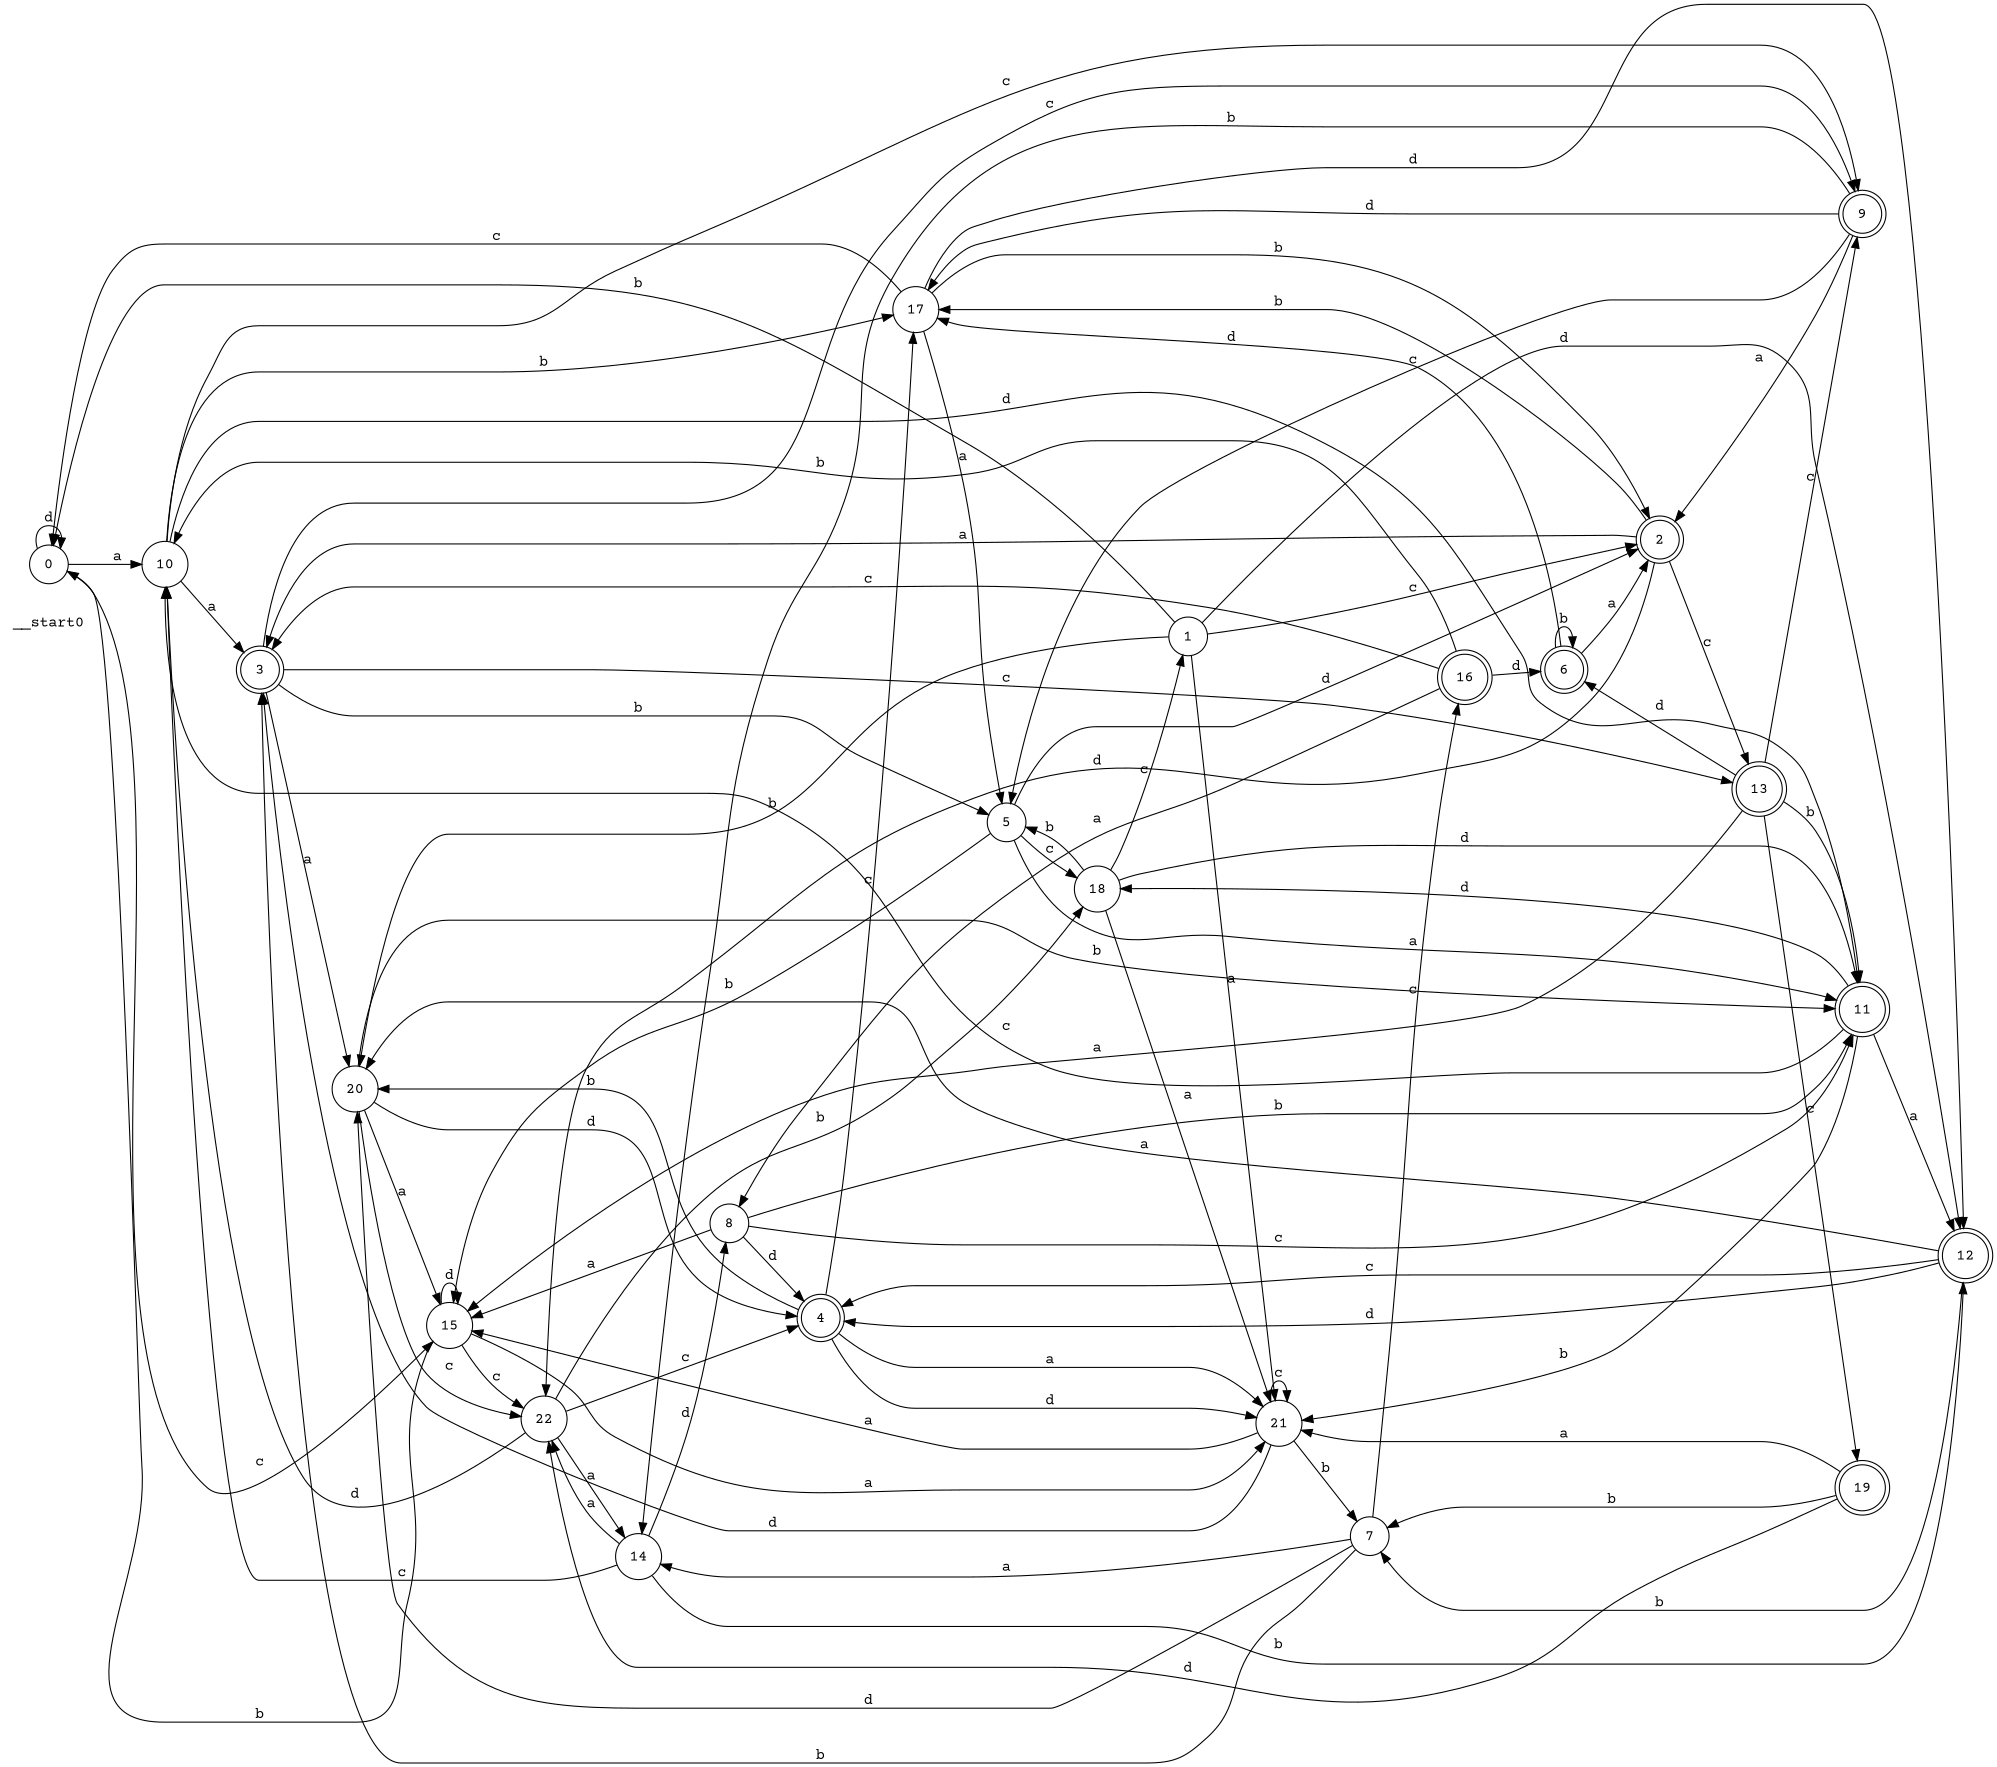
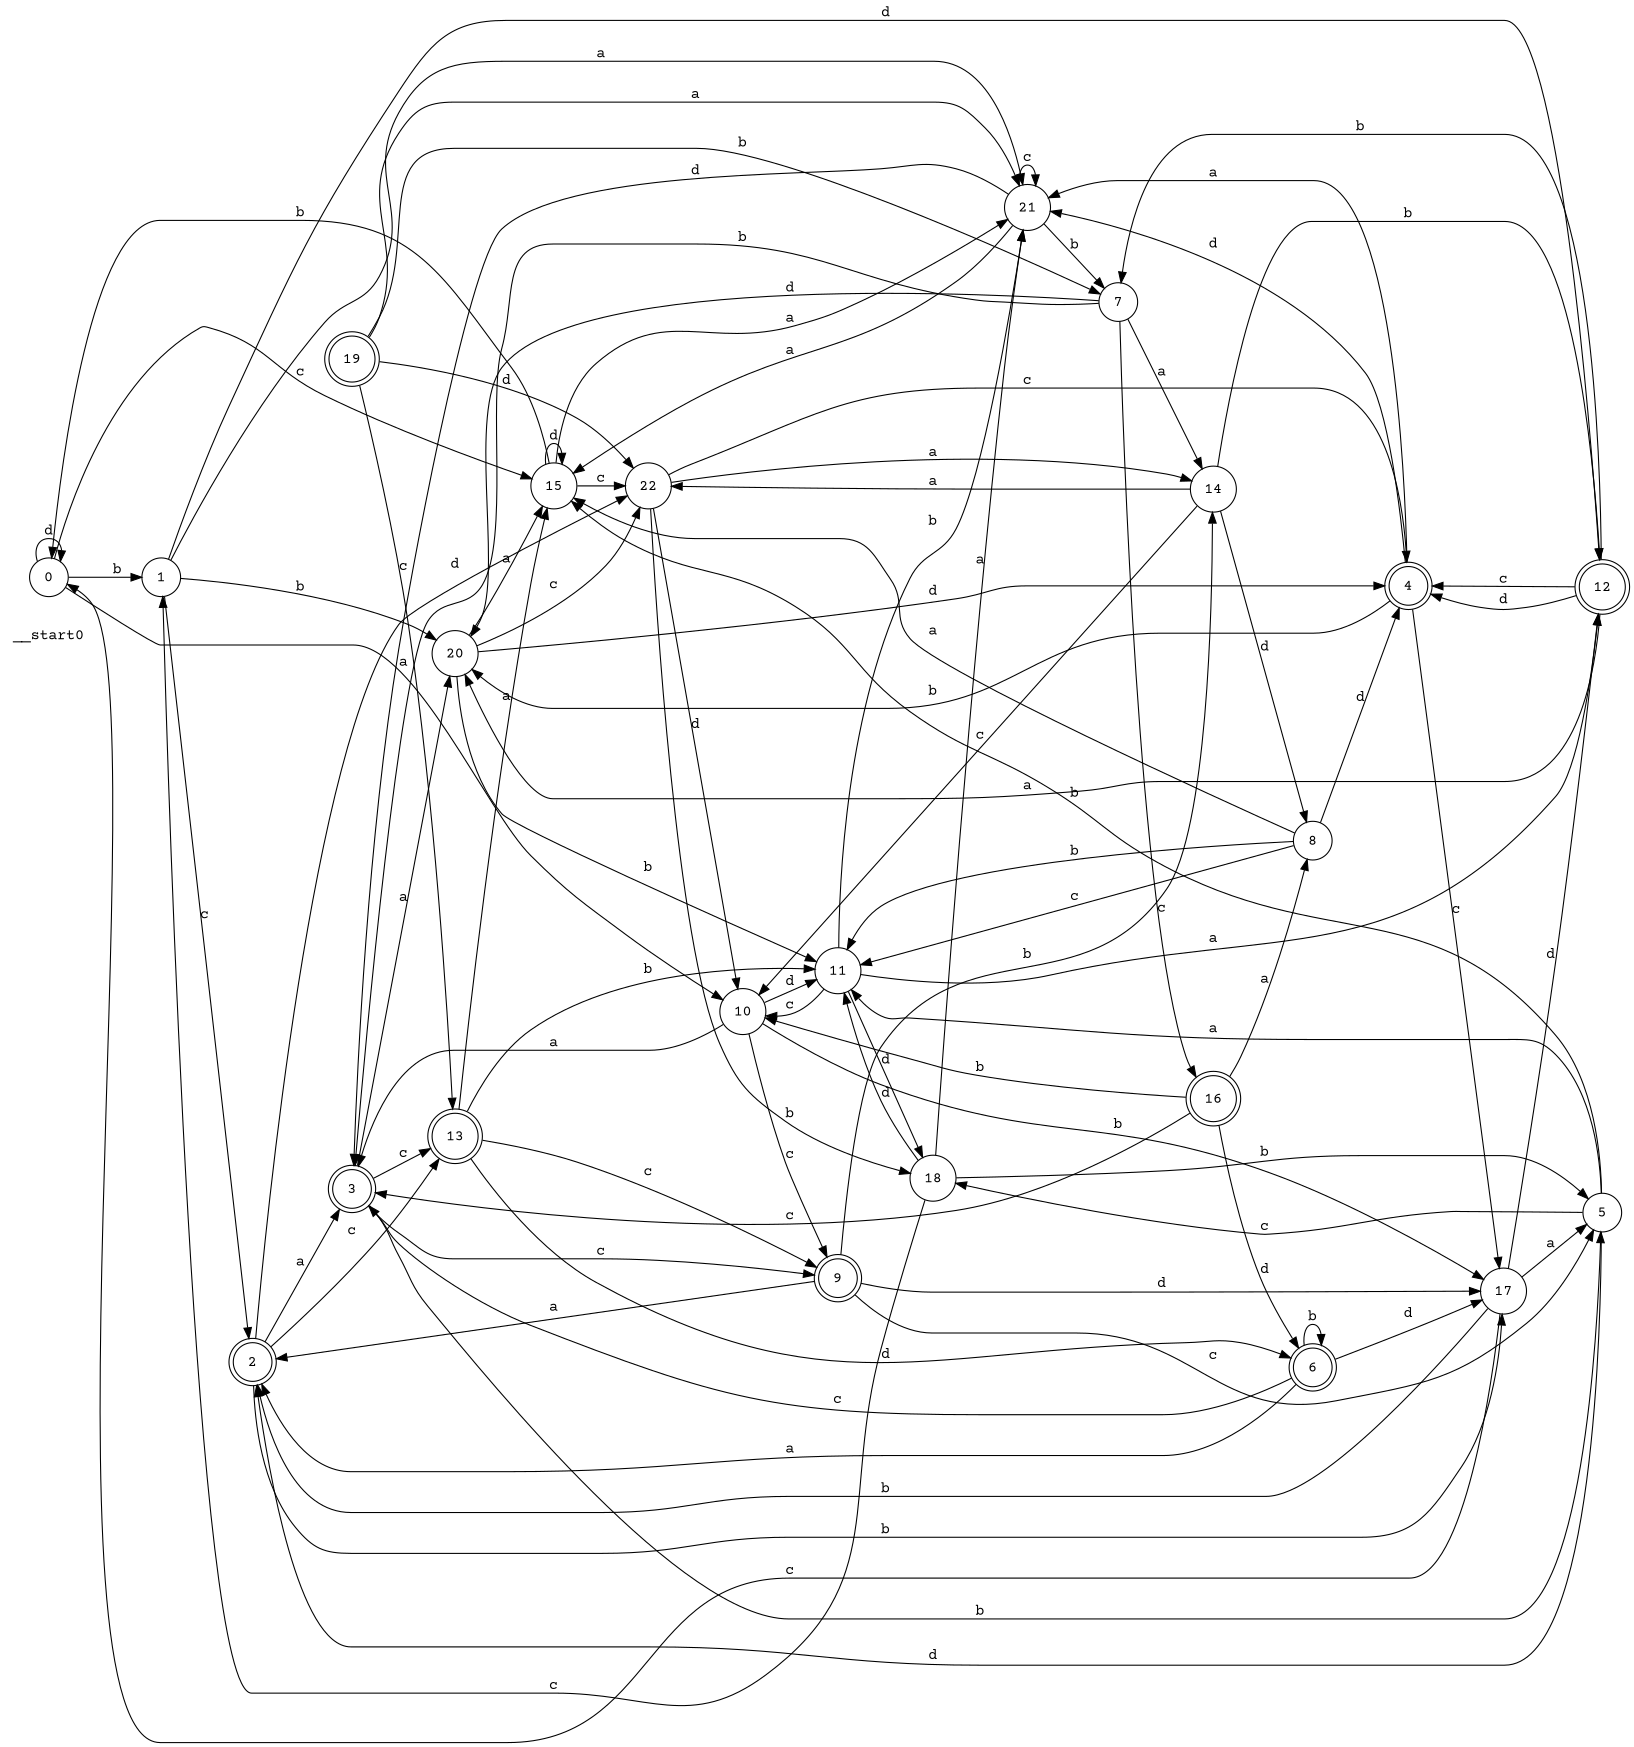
(614, 292) -> (100, 577)
(1862, 1009) -> (838, 971)
(1810, 1133) -> (423, 739)
none -> (811, 1407)
